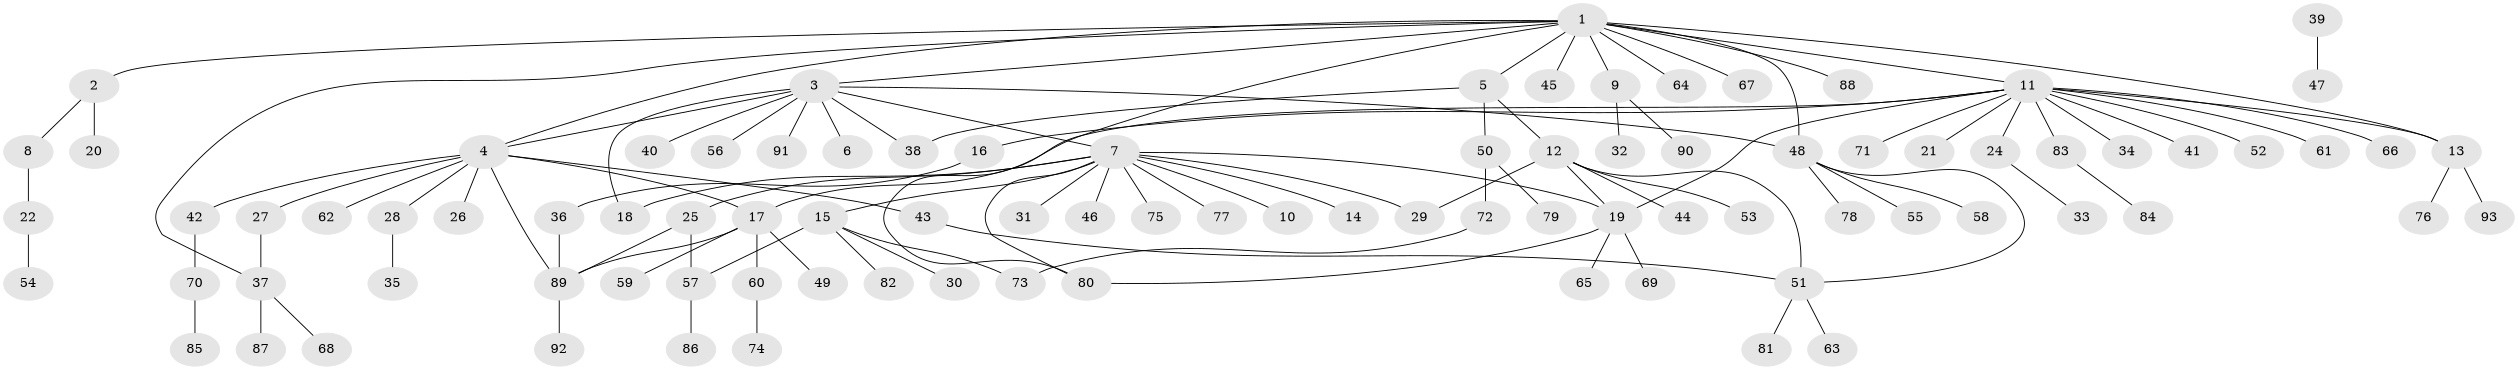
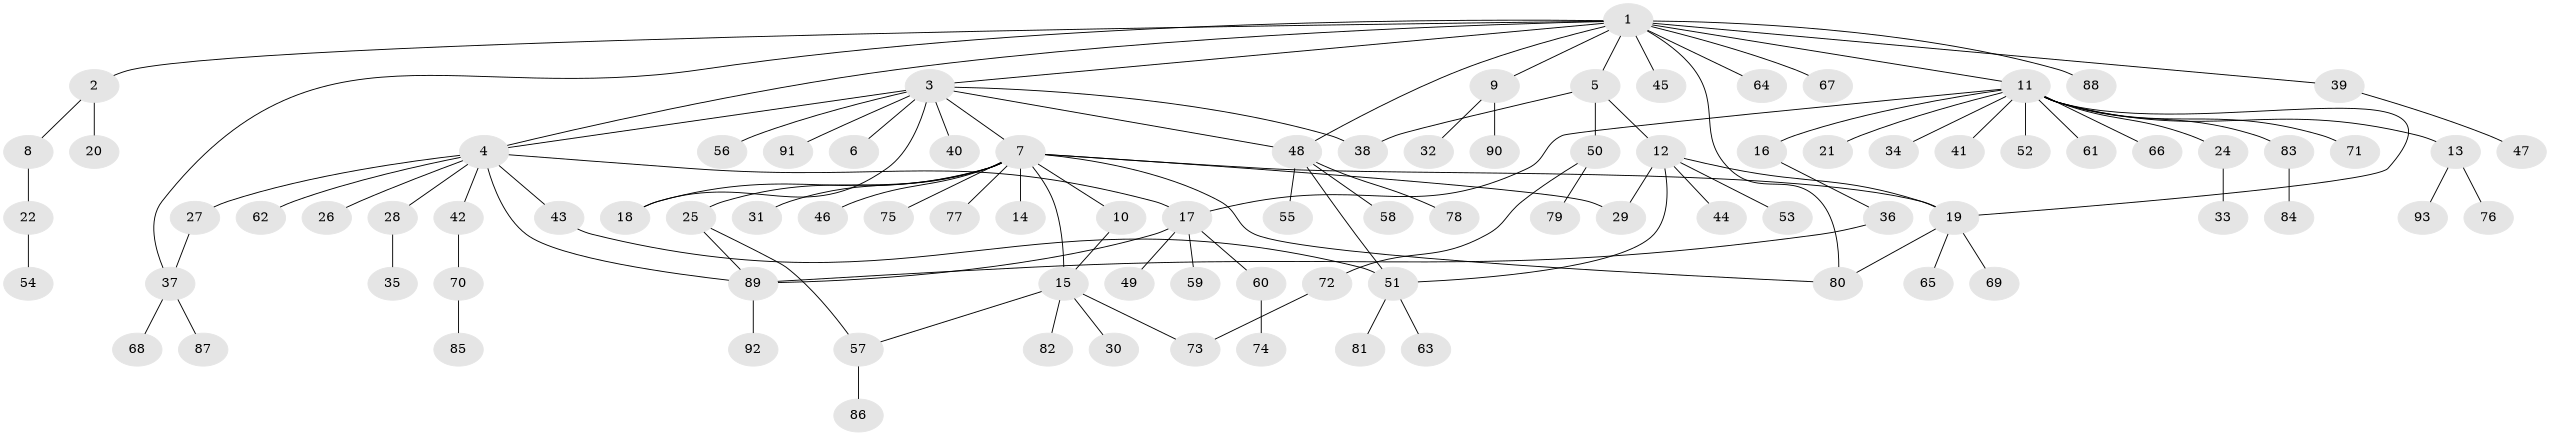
(2025, 65) -> (2034, 58)
none -> (1087, 256)
